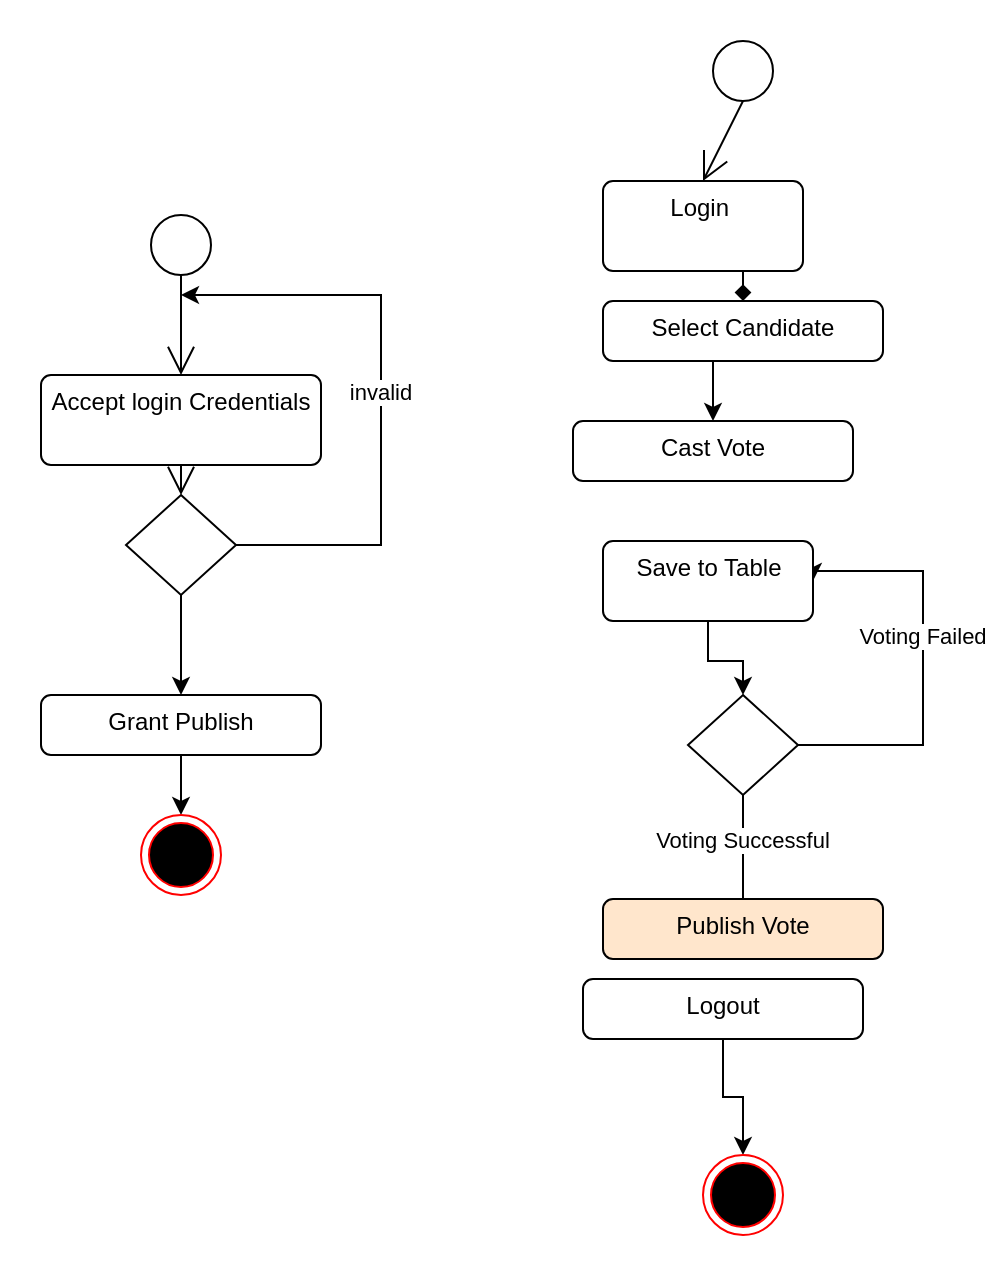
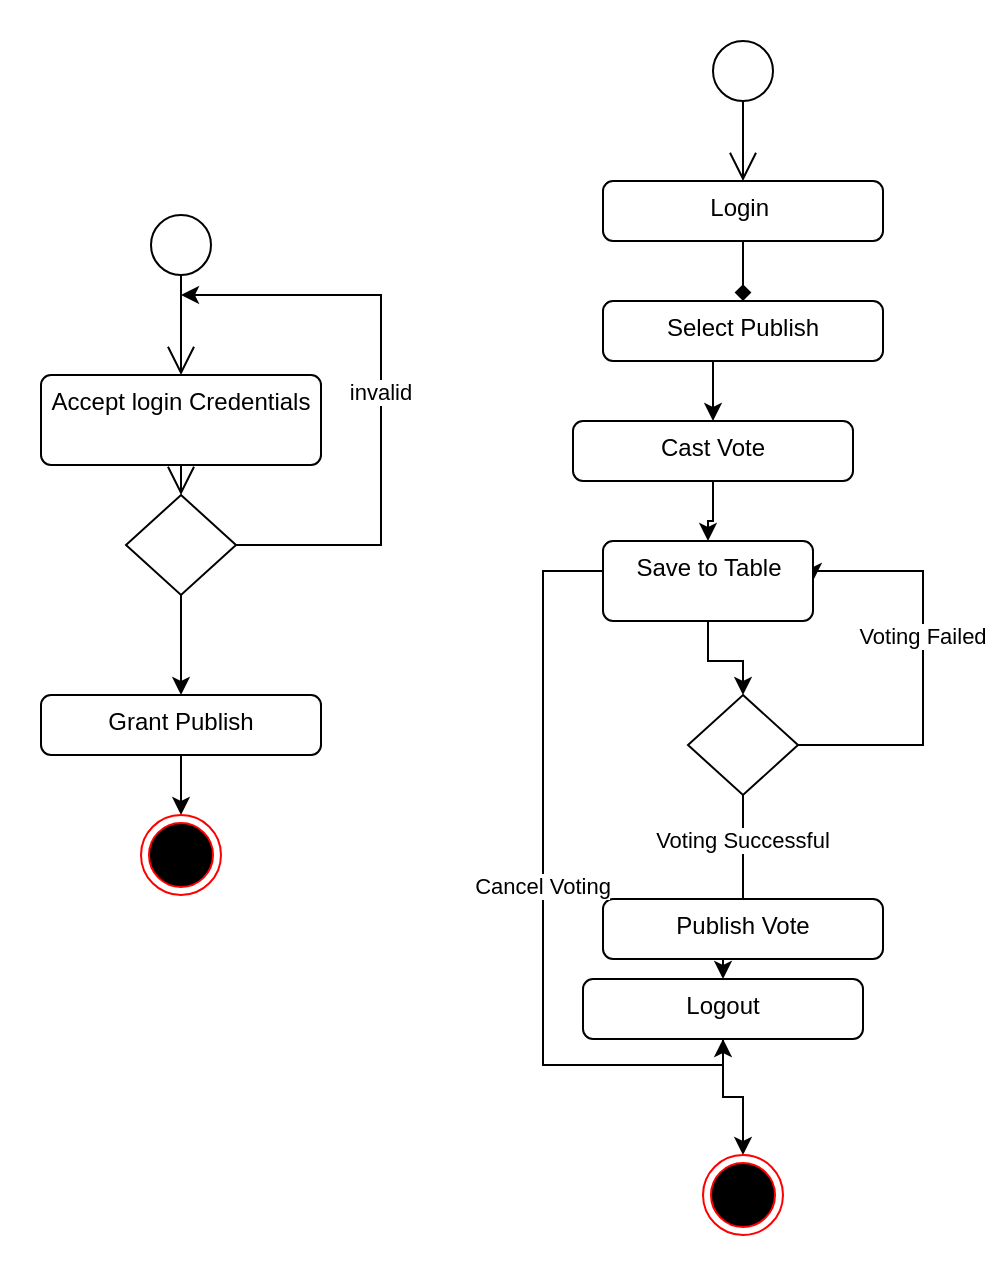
(703, 226) -> (743, 211)
(744, 329) -> (744, 329)
none -> (713, 507)
none -> (543, 875)
(743, 929) -> (743, 929)
none -> (725, 959)
